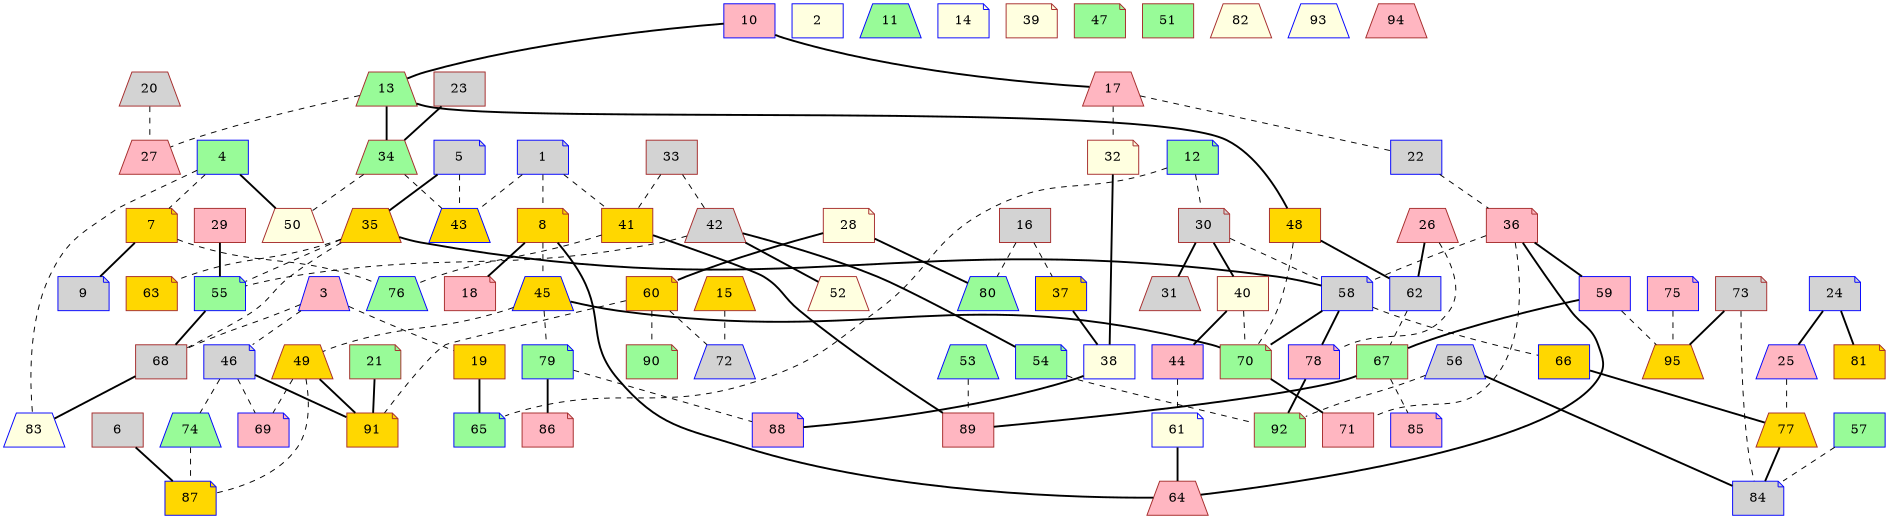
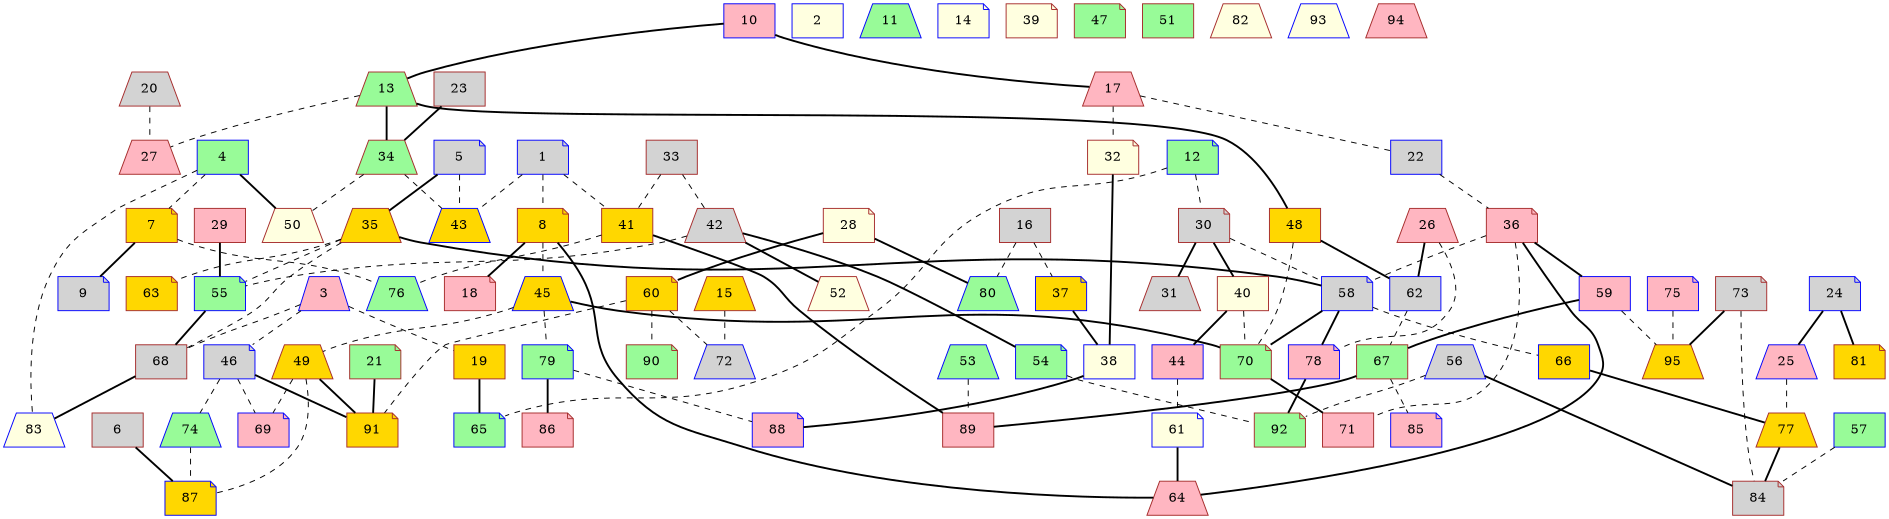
(1758, 498) -> (1758, 498)
